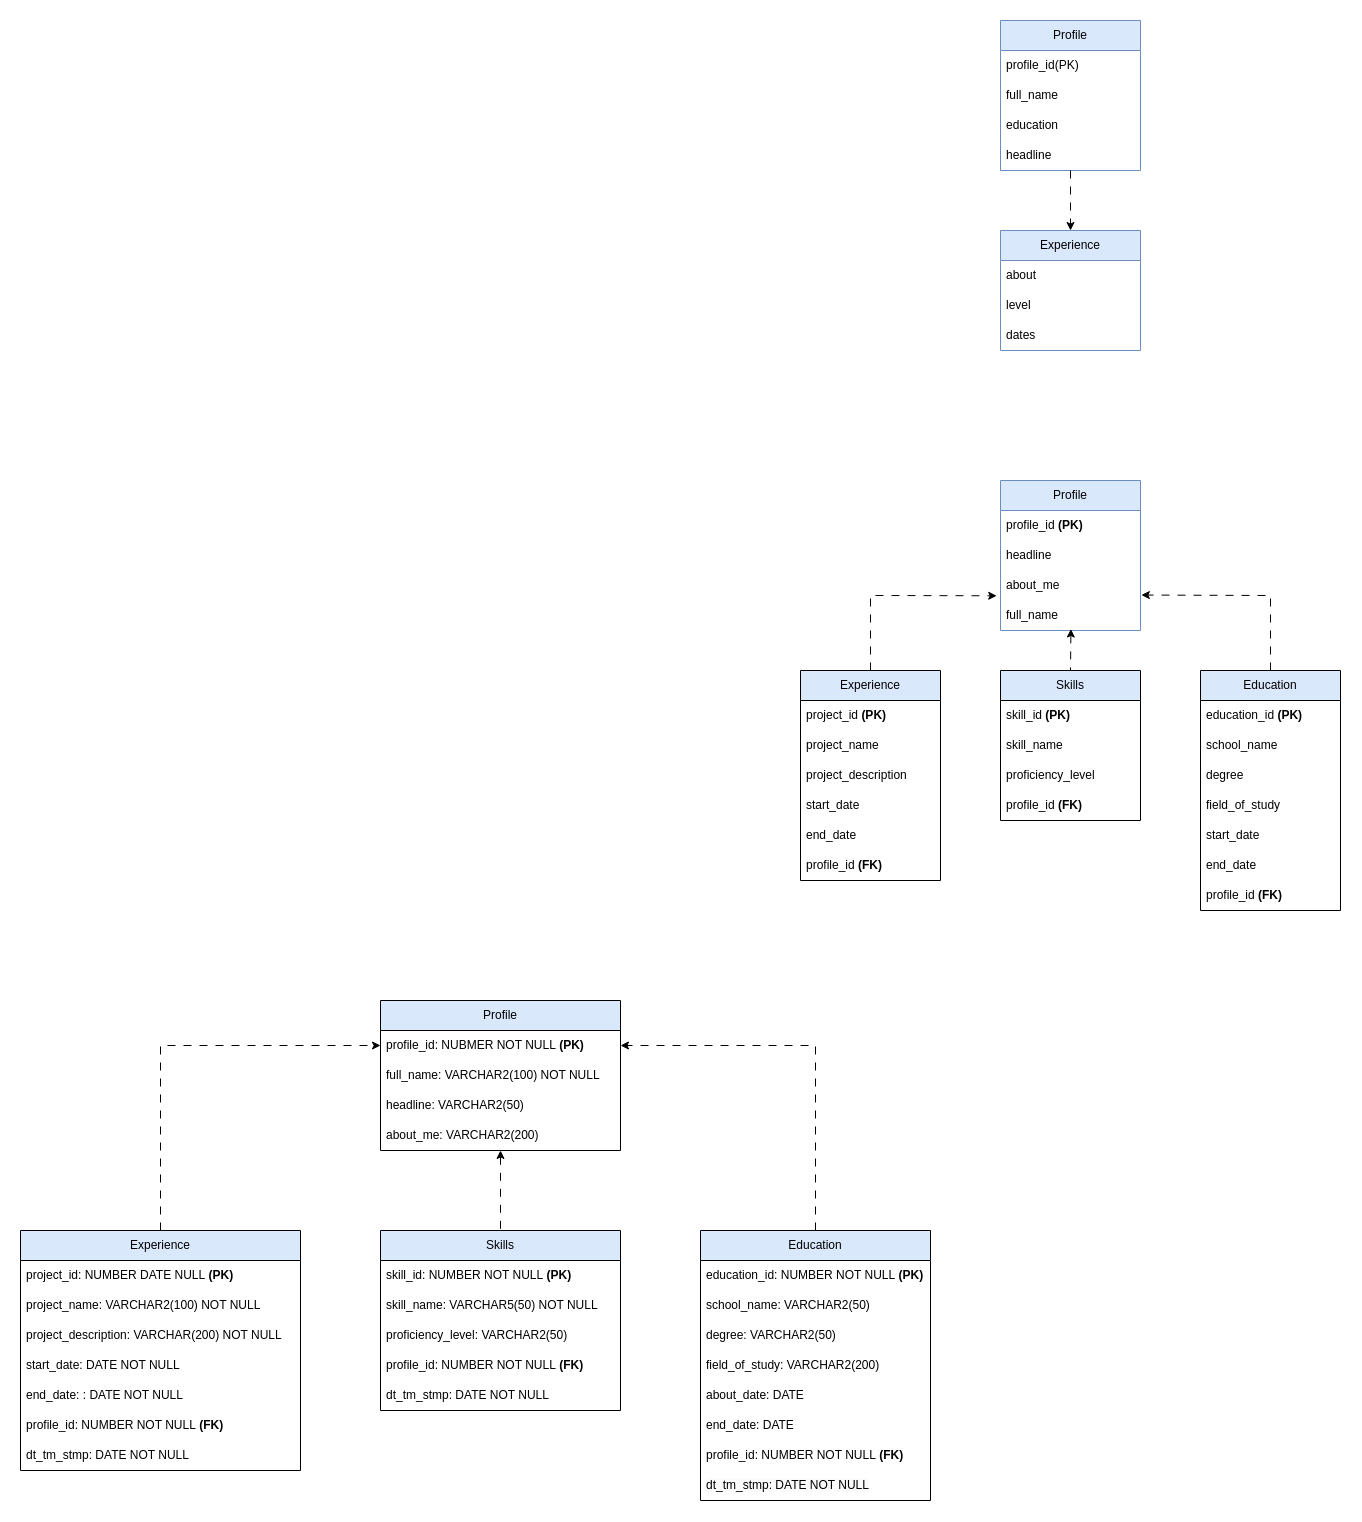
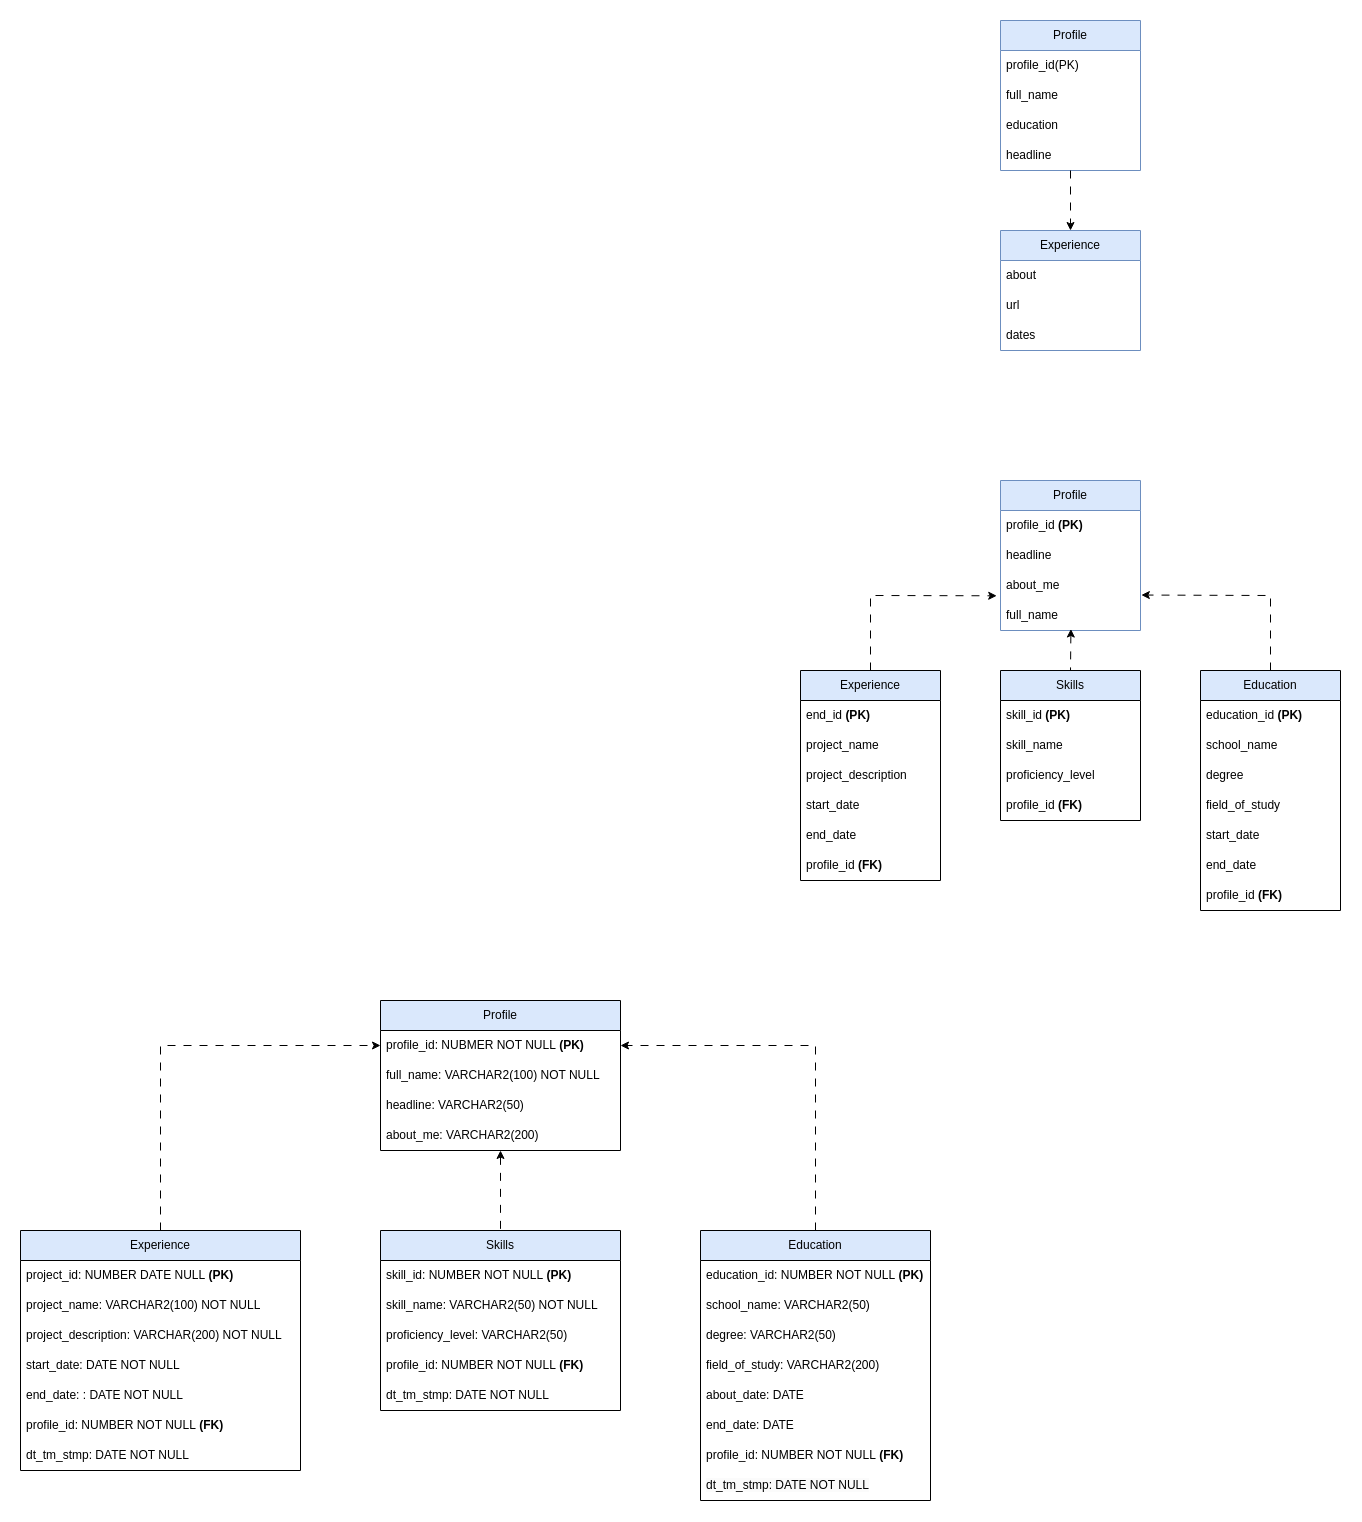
(1020, 306) -> (1015, 306)
(855, 716) -> (842, 716)
(486, 1306) -> (486, 1306)
